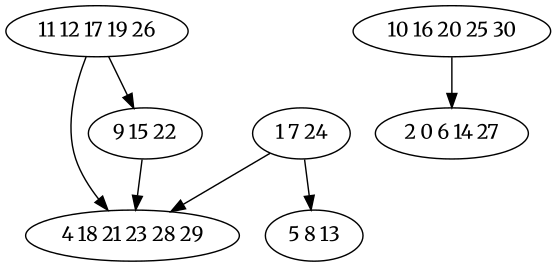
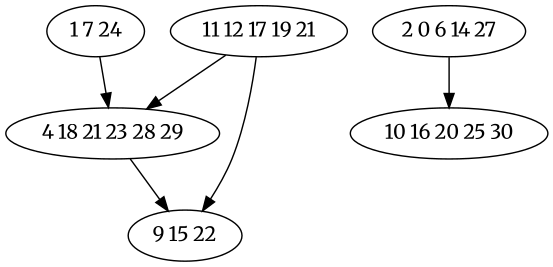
(97, 31) -> (259, 31)
(452, 75) -> (449, 75)
(140, 178) -> (145, 179)
(314, 236) -> none
